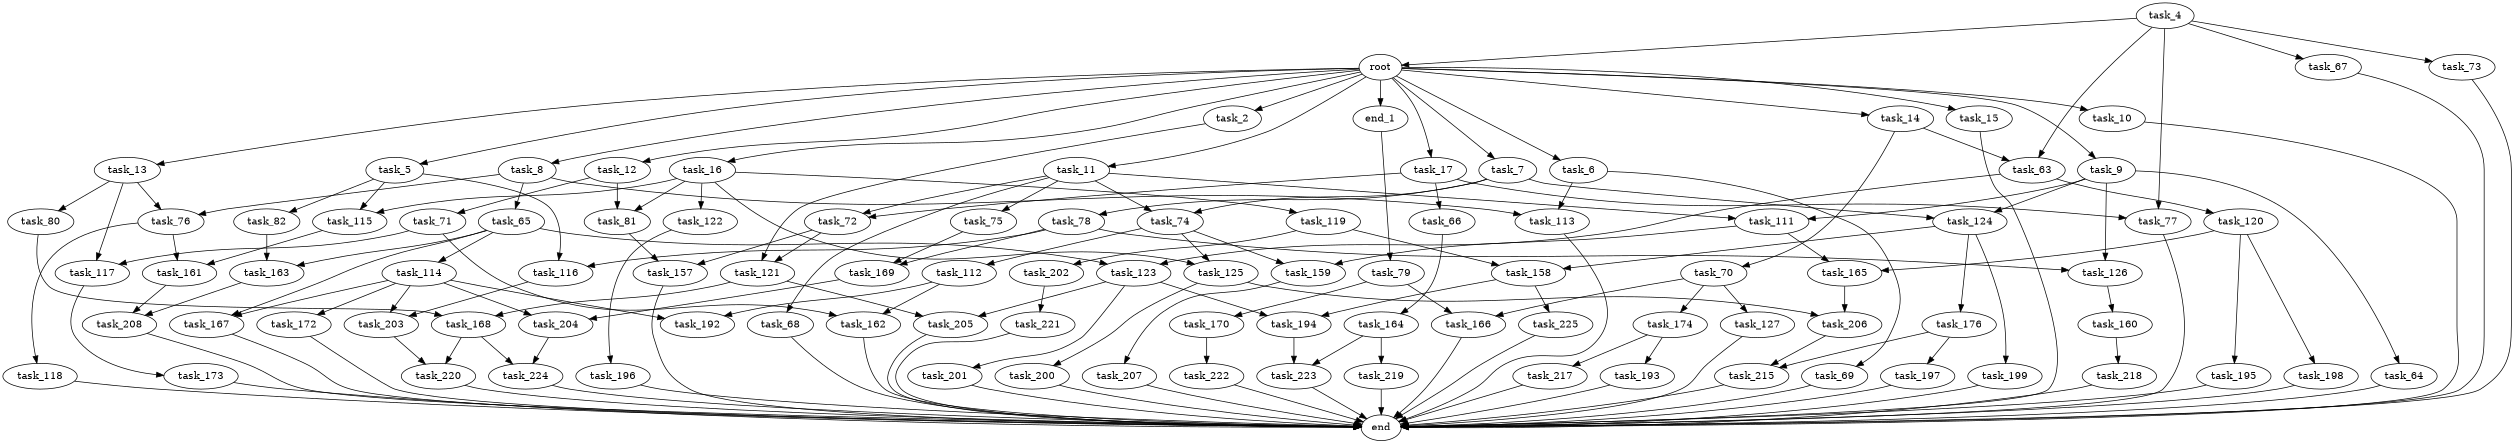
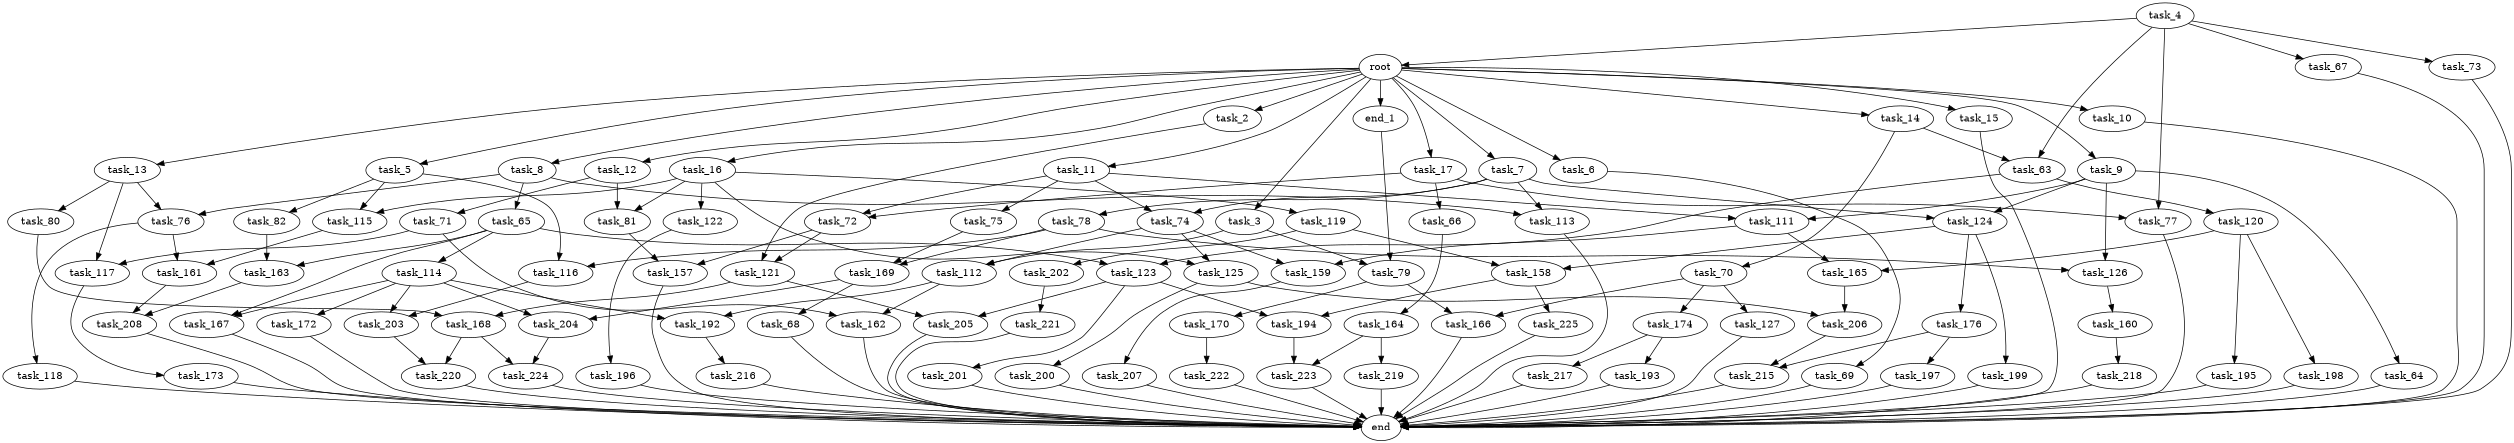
(1567, 192) -> (1530, 196)
(908, 222) -> (829, 297)
none -> (1245, 222)
none -> (733, 376)
